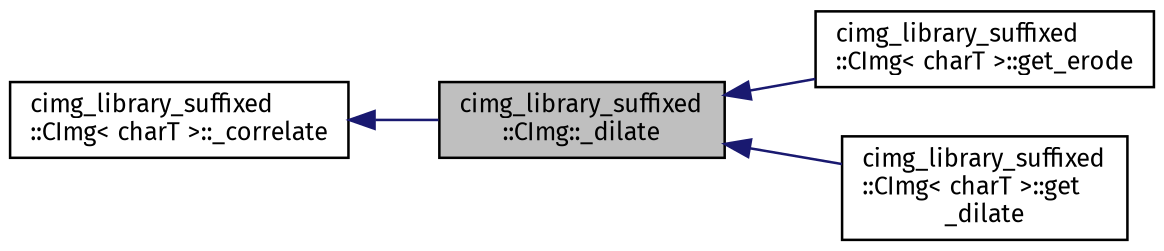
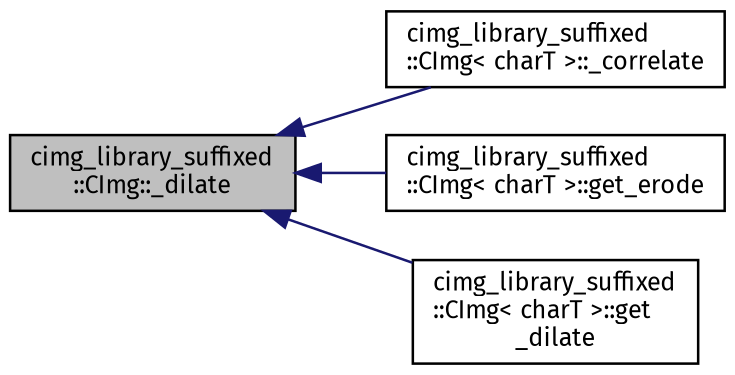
(407, 120) -> (367, 107)
